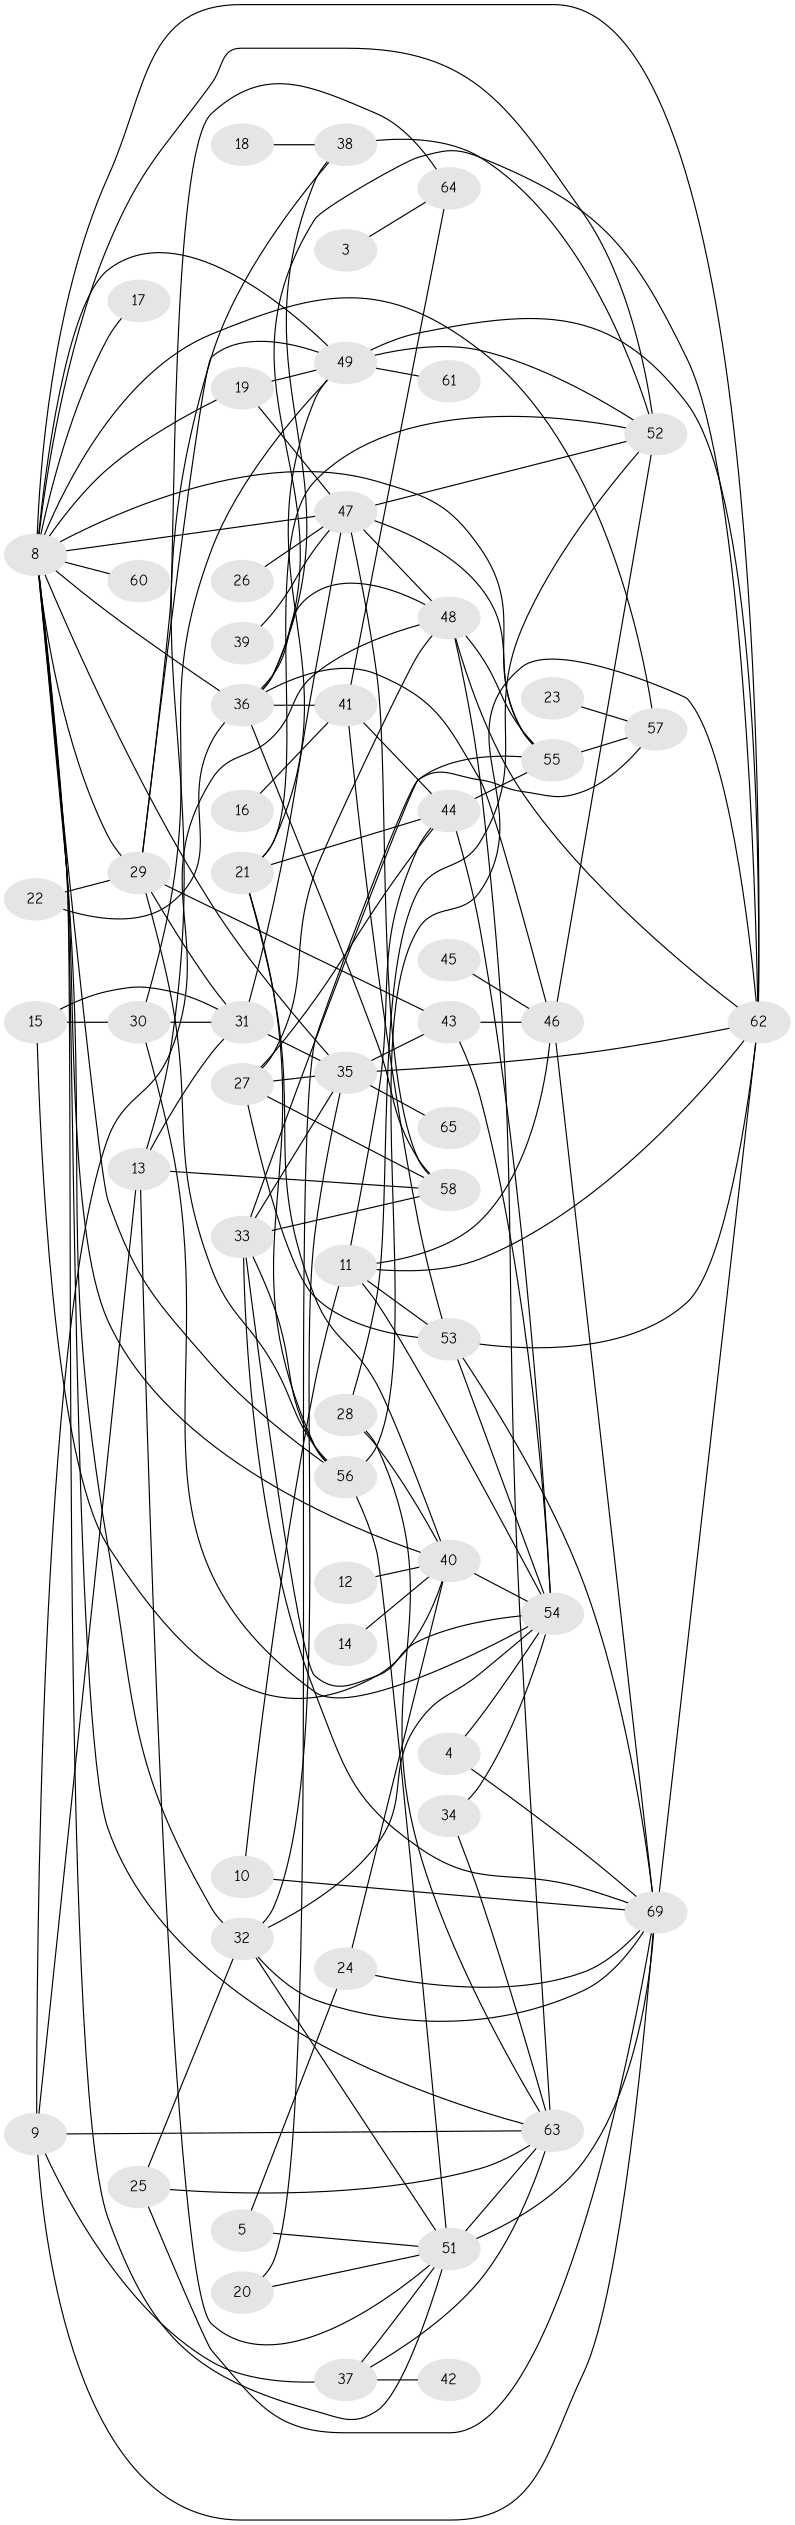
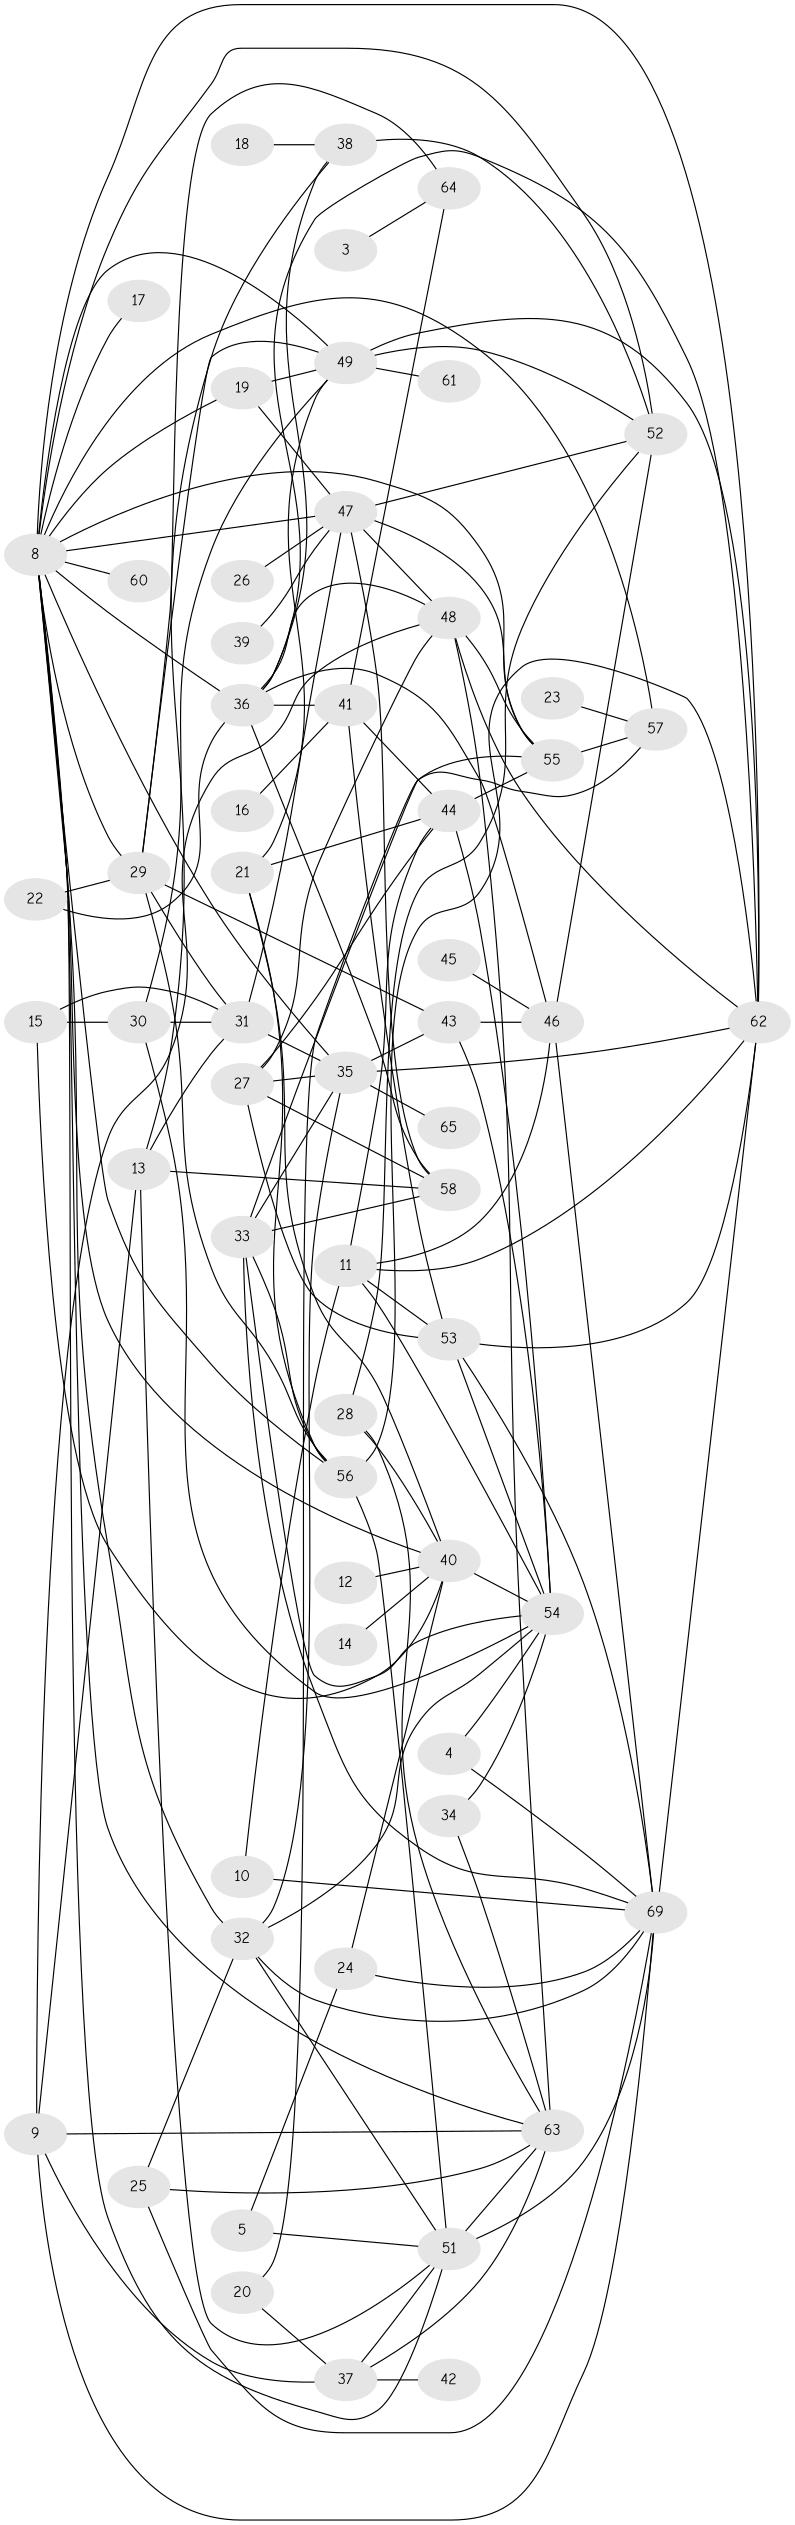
(348, 455) -> none
(346, 2271) -> (291, 2333)
